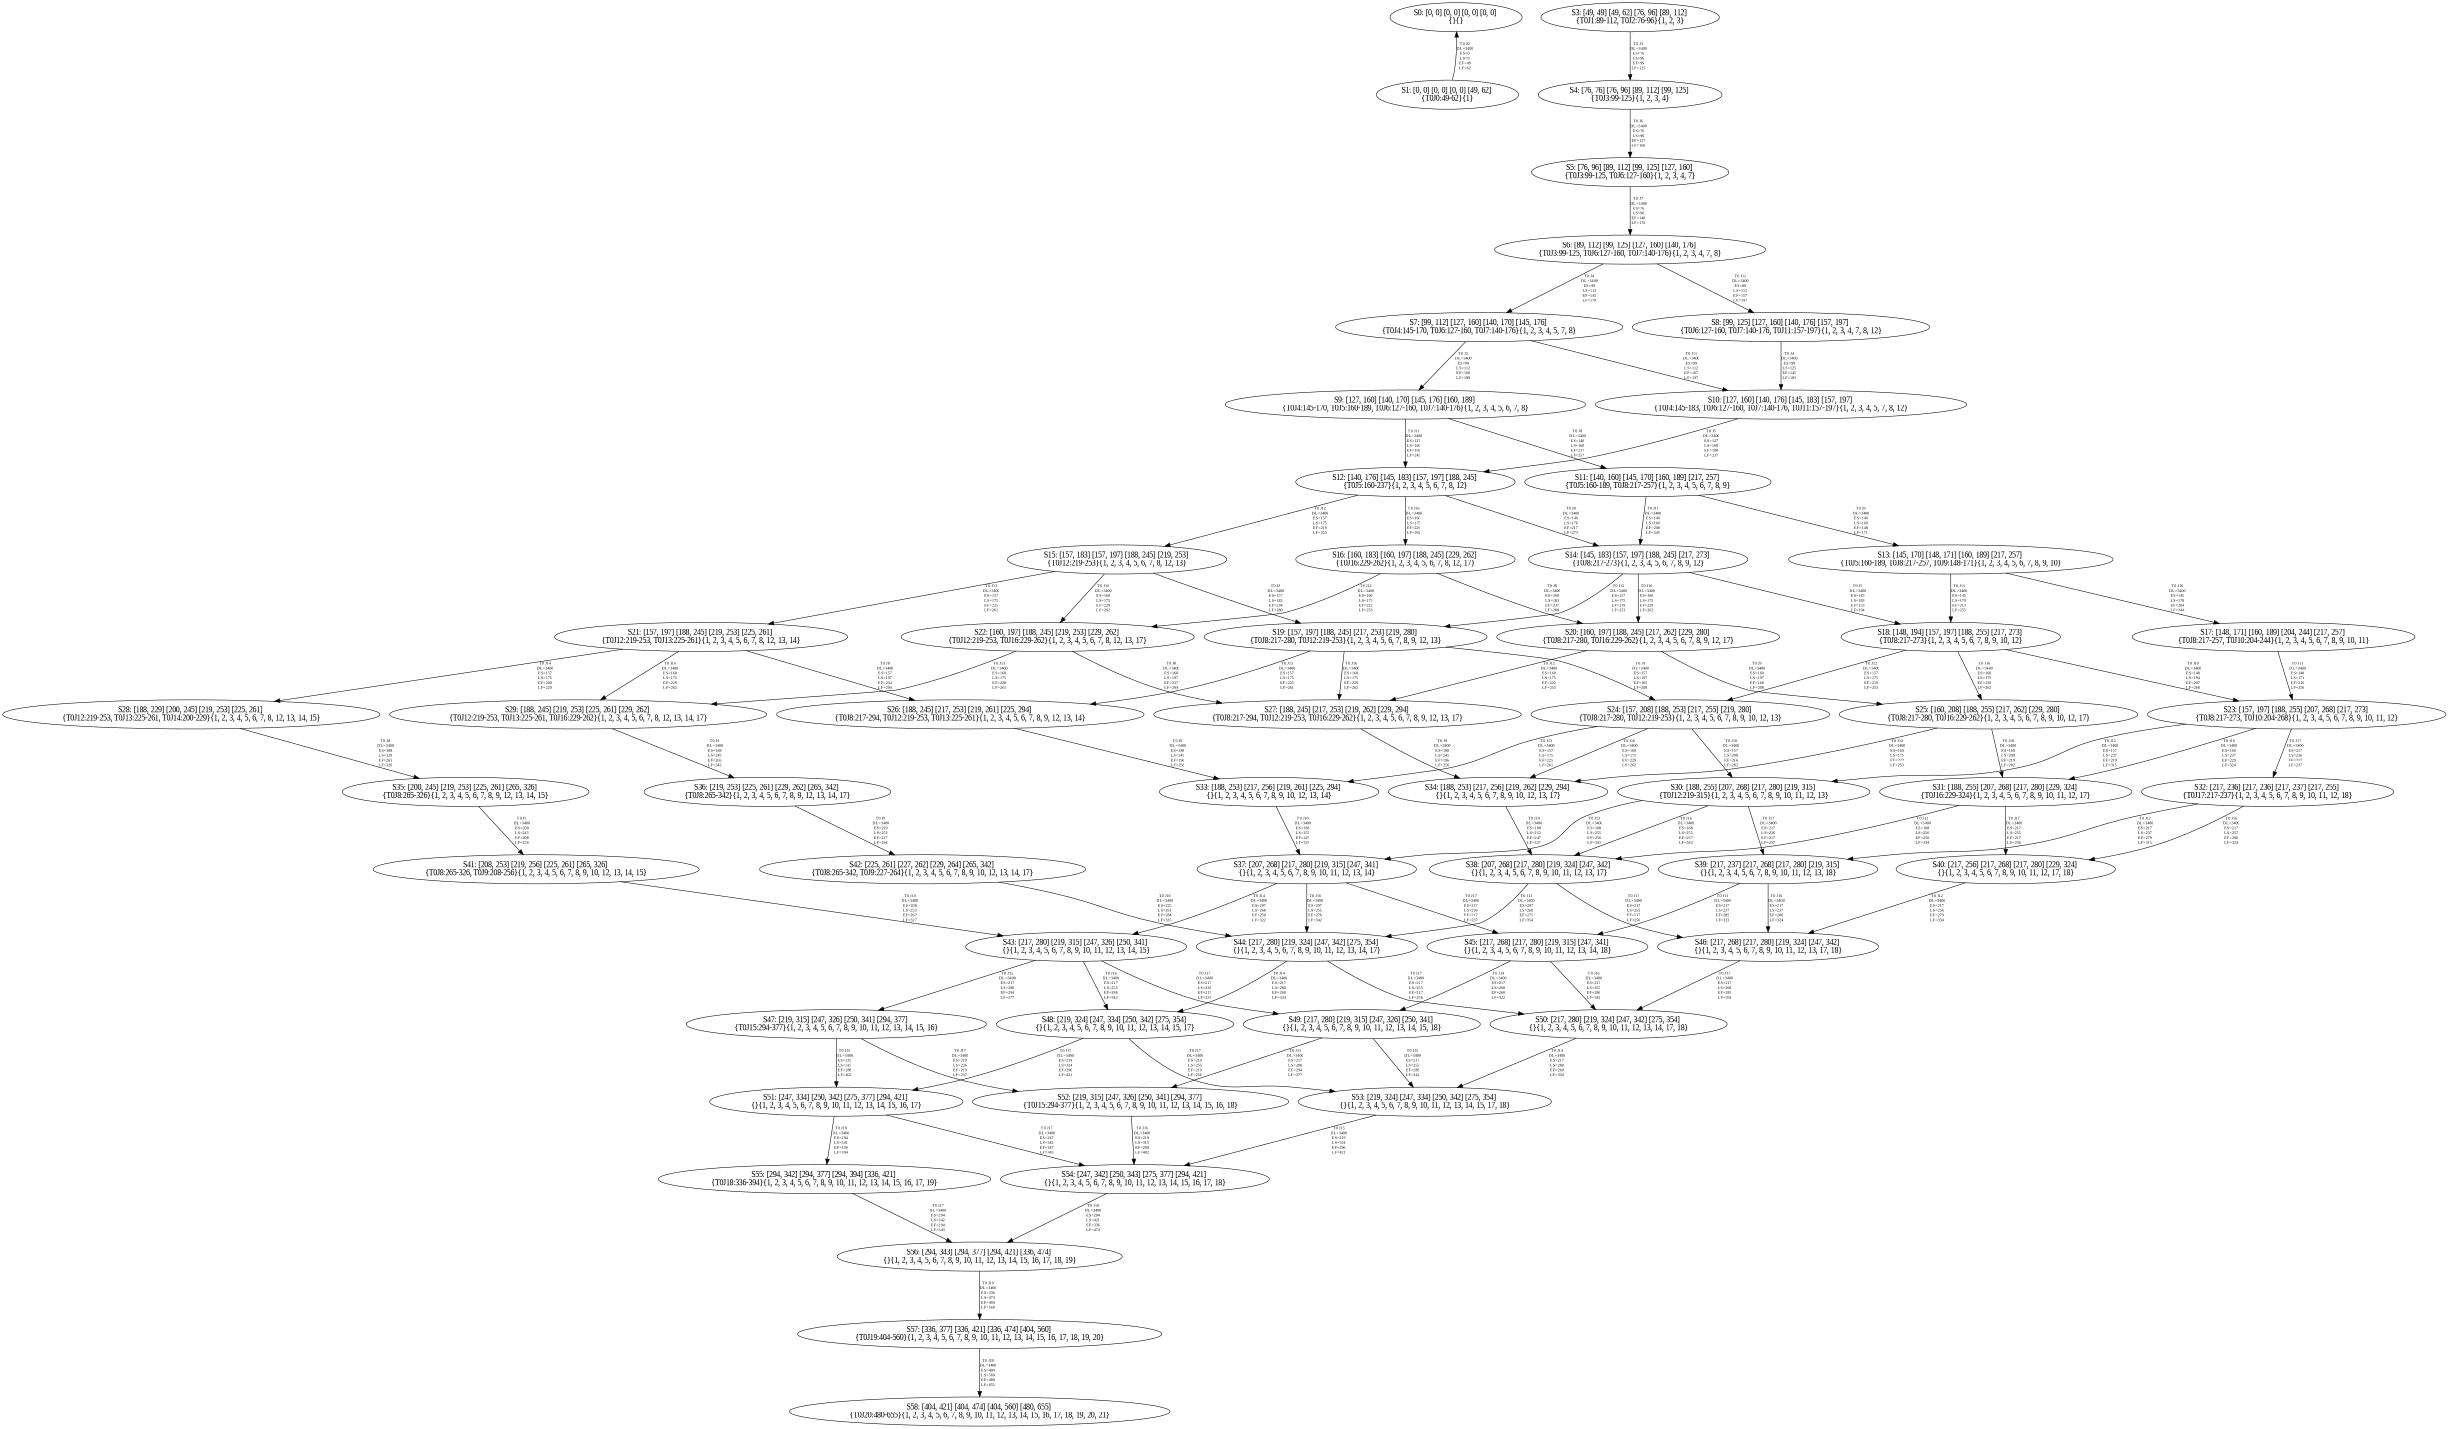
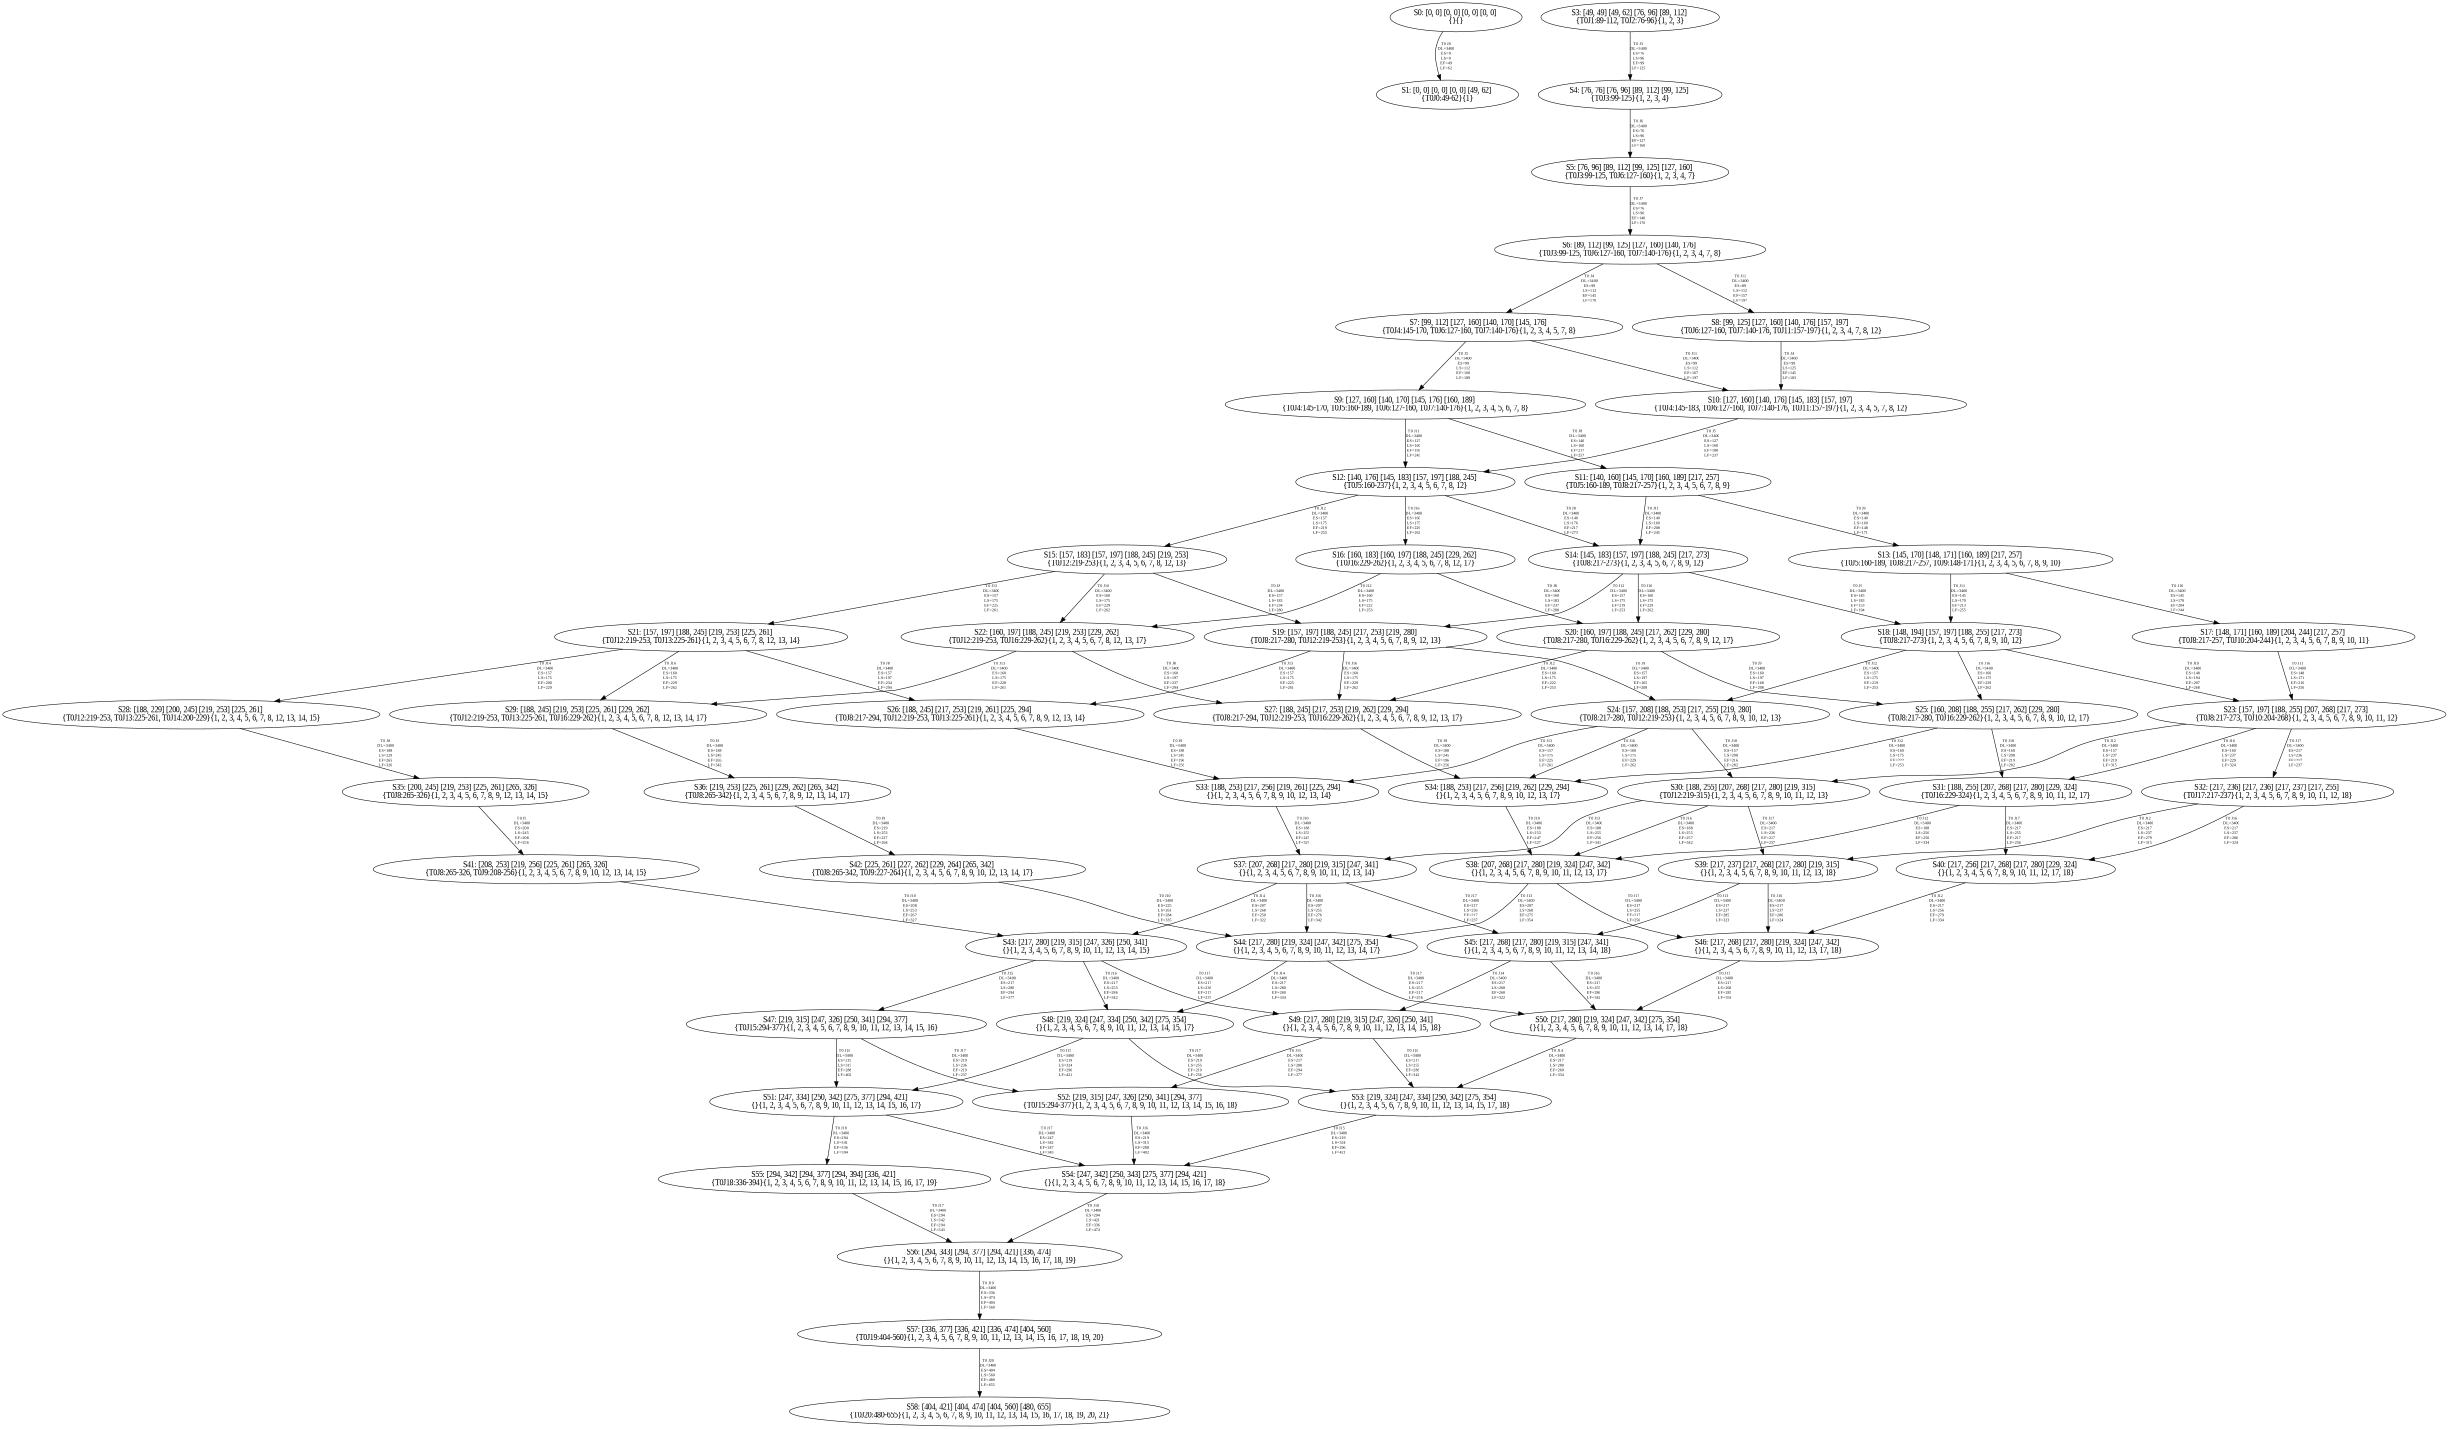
(1456, 59) -> (1435, 53)
